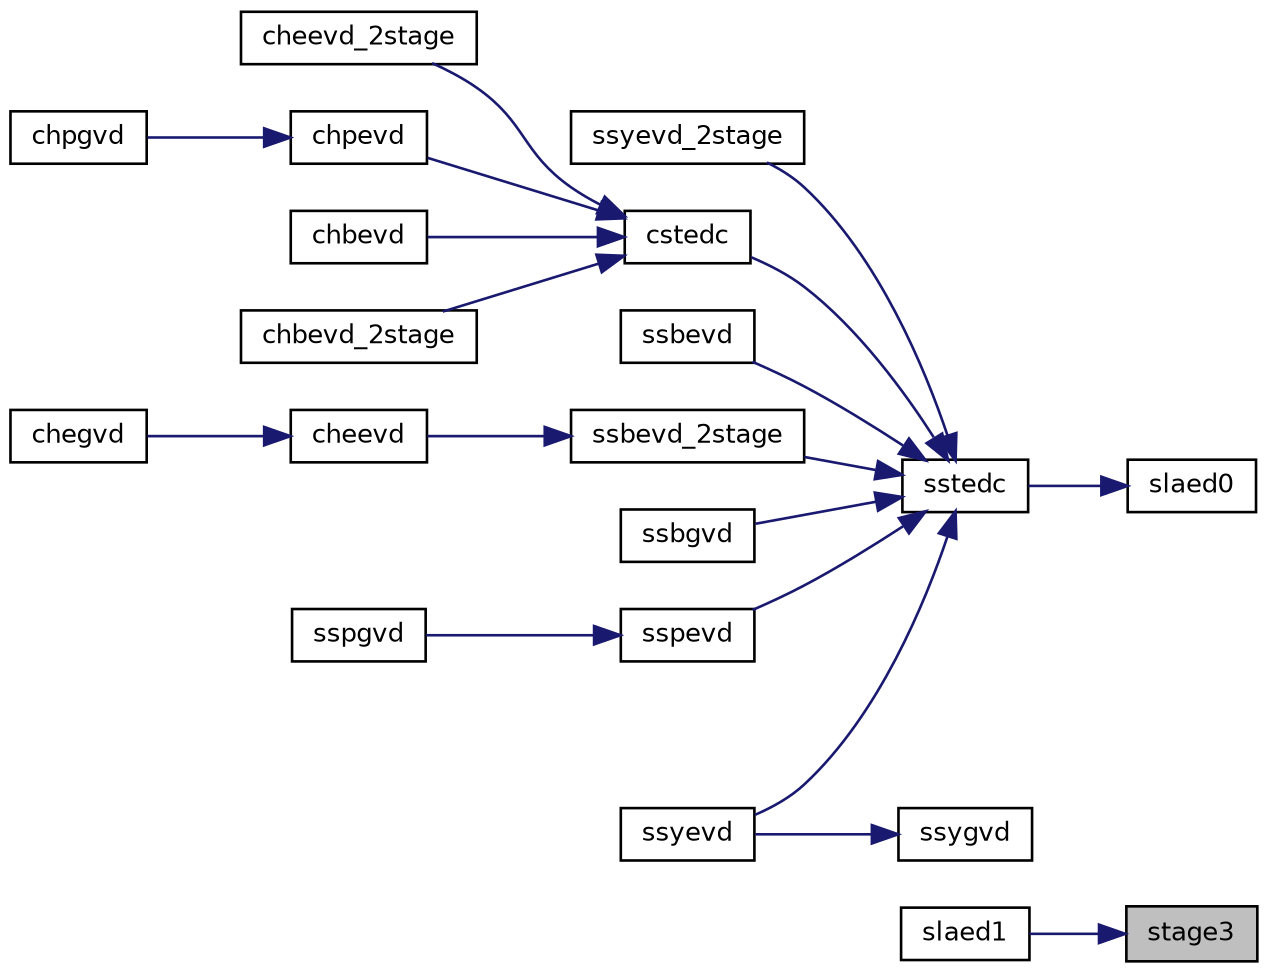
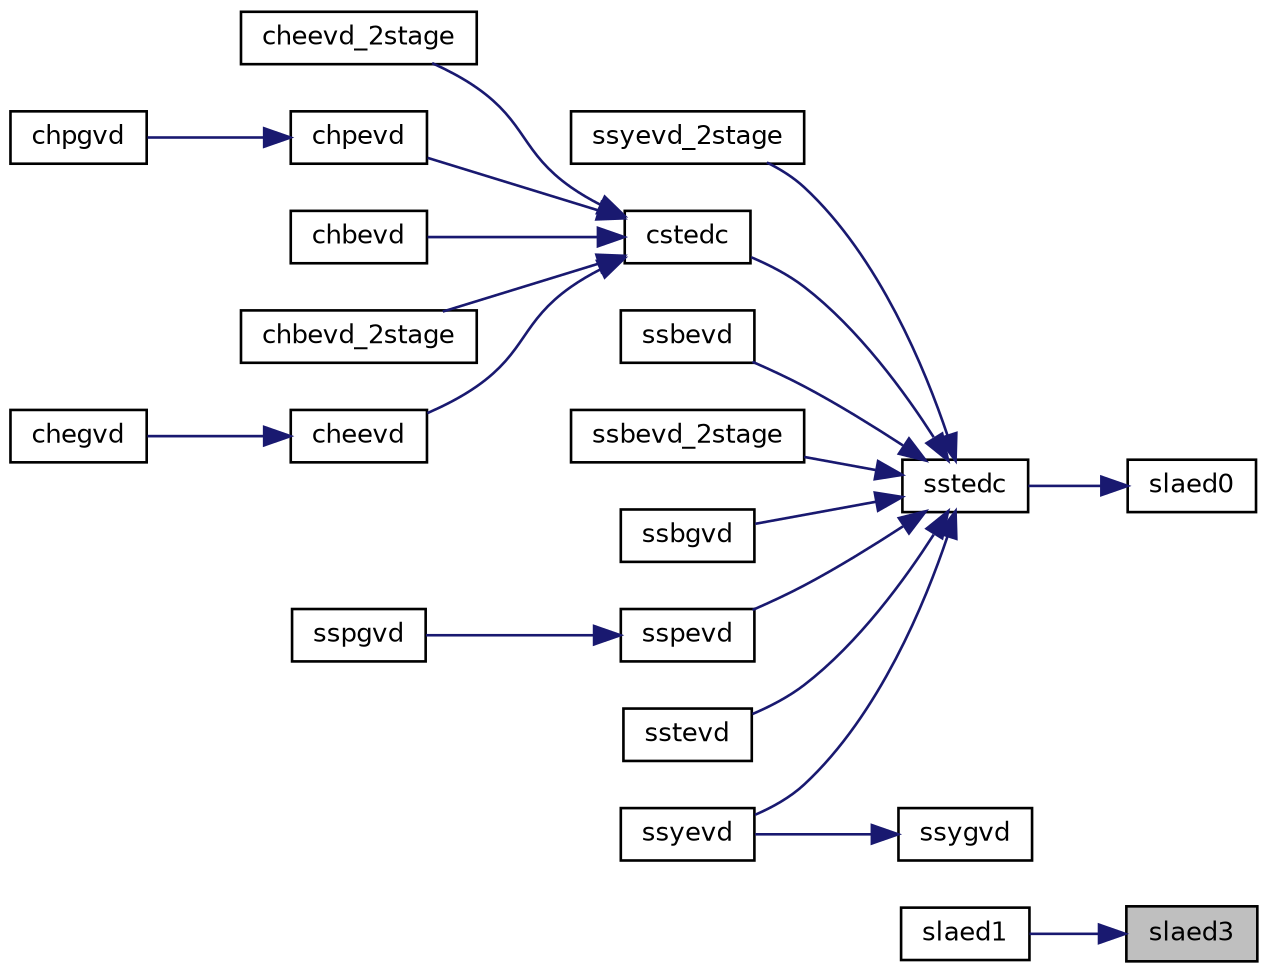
(486, 436) -> (518, 346)
none -> (688, 735)
(1192, 934) -> (1192, 934)
